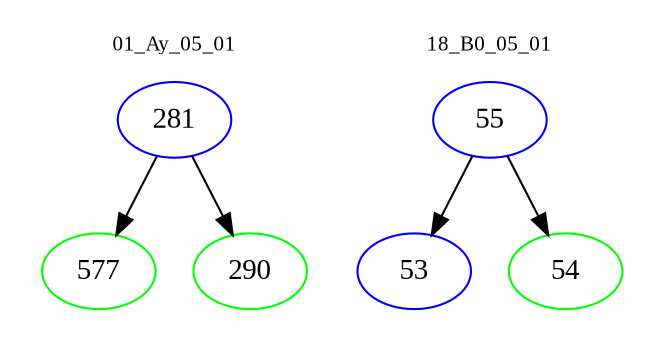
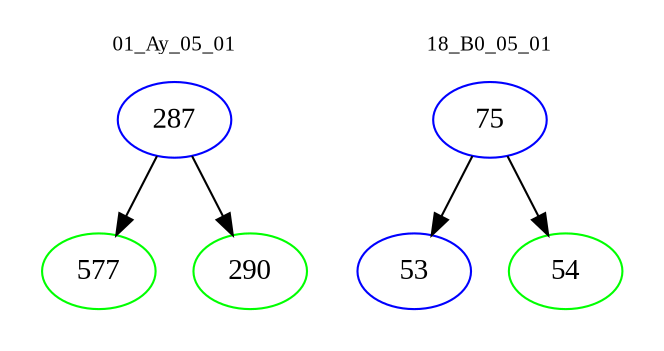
(175, 120) -> (175, 120)
(490, 120) -> (490, 120)
